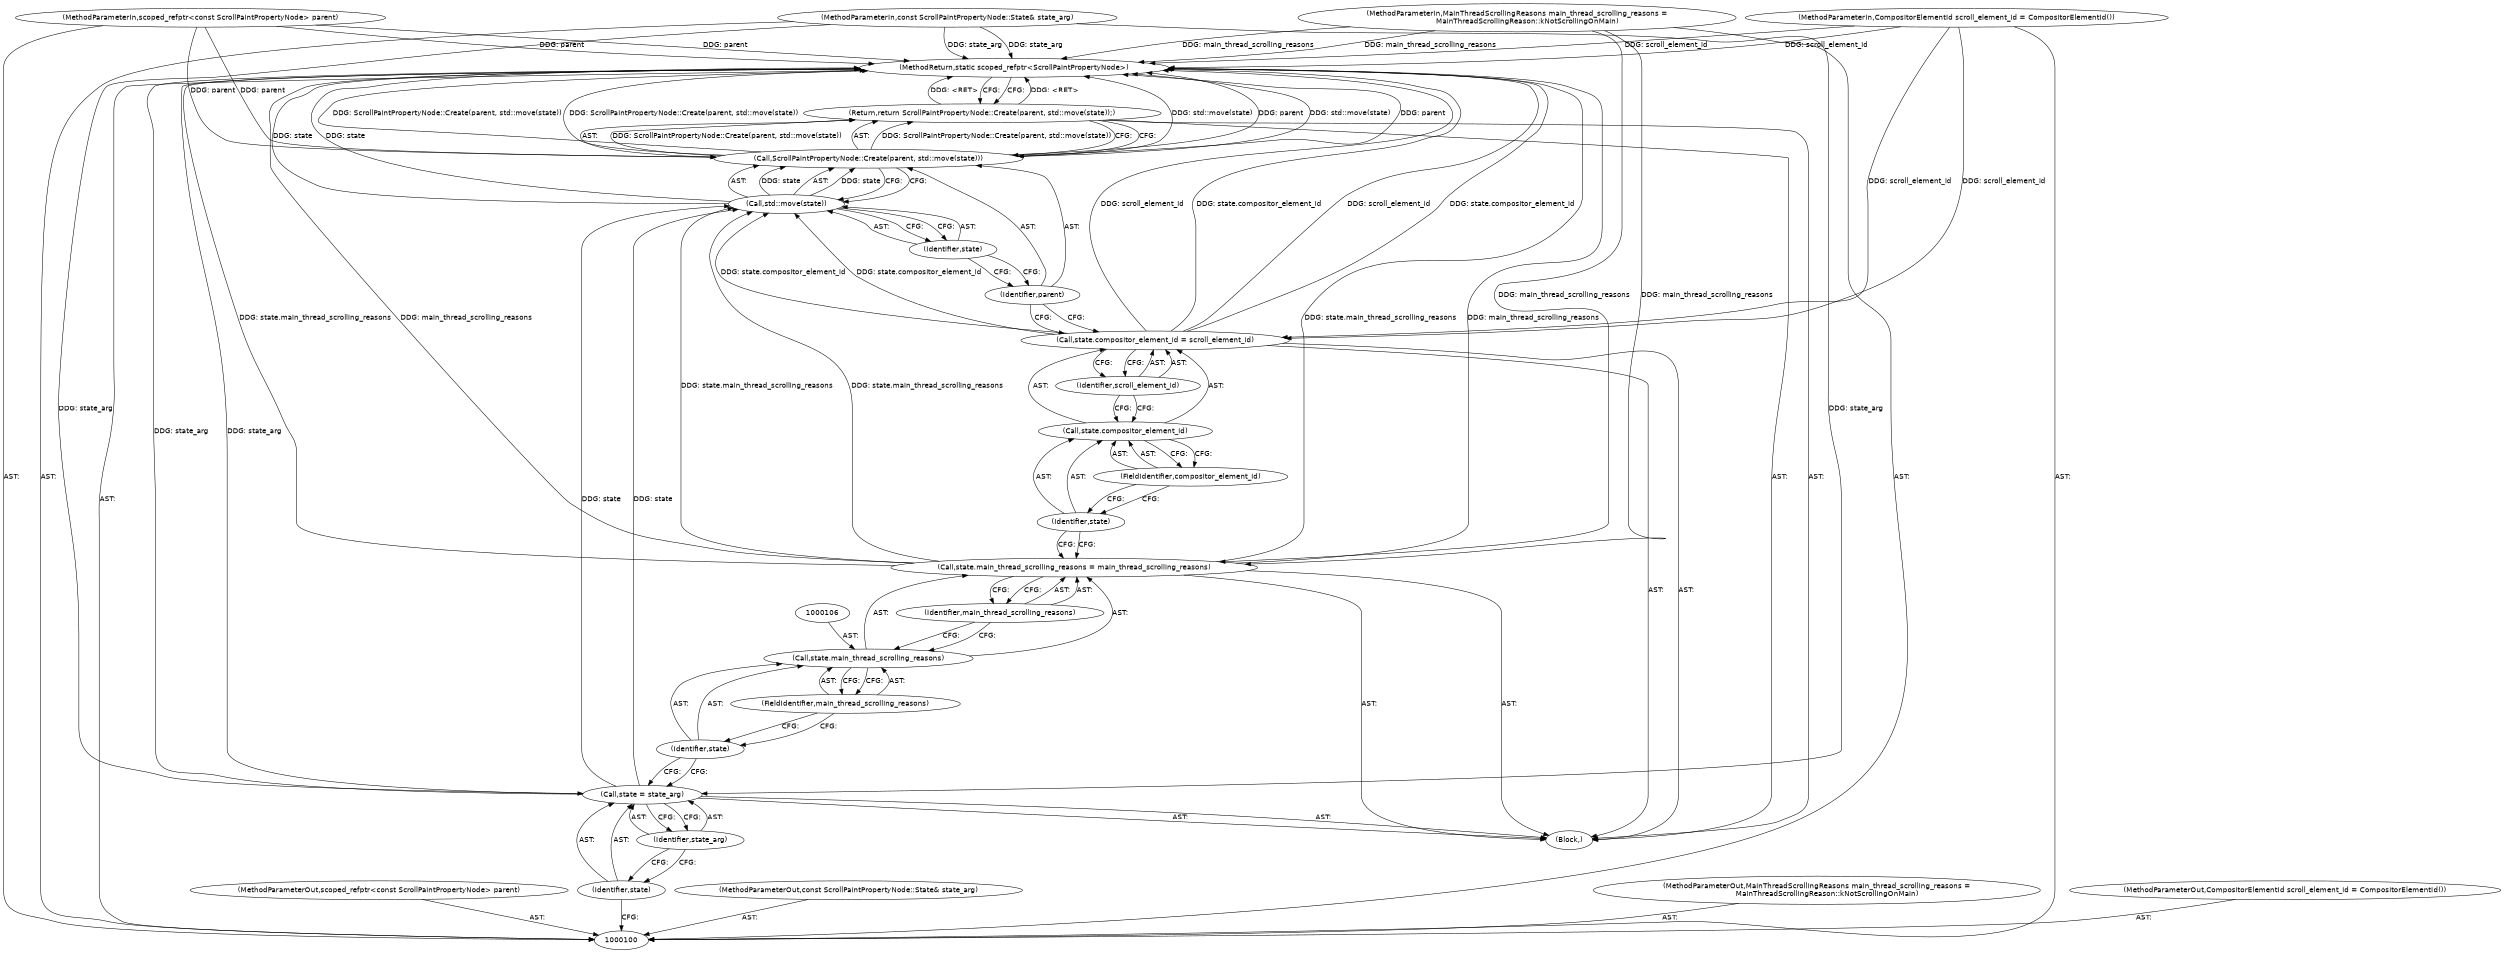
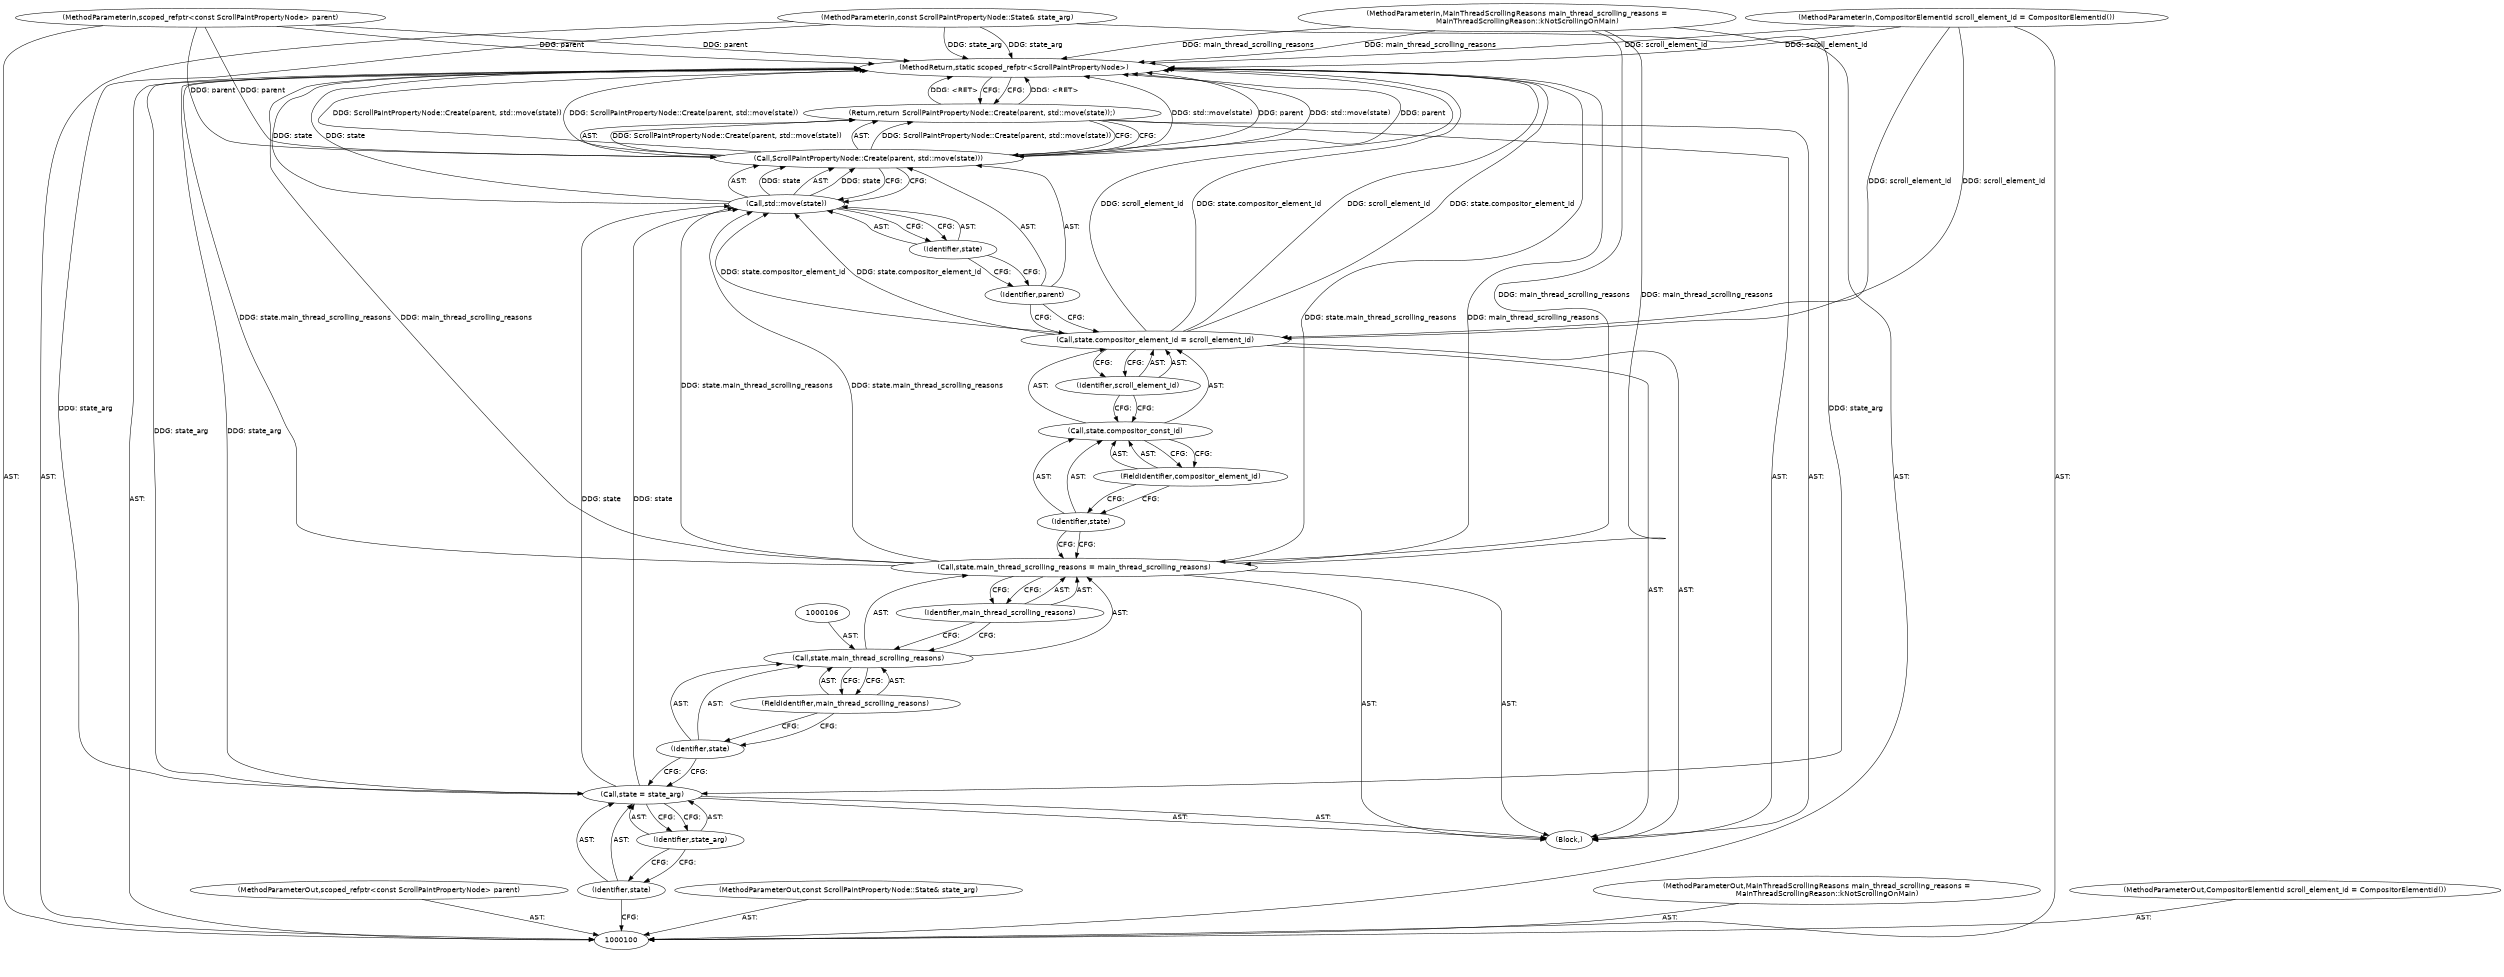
(114, 372) -> (134, 368)
(1125, 431) -> (1125, 431)
